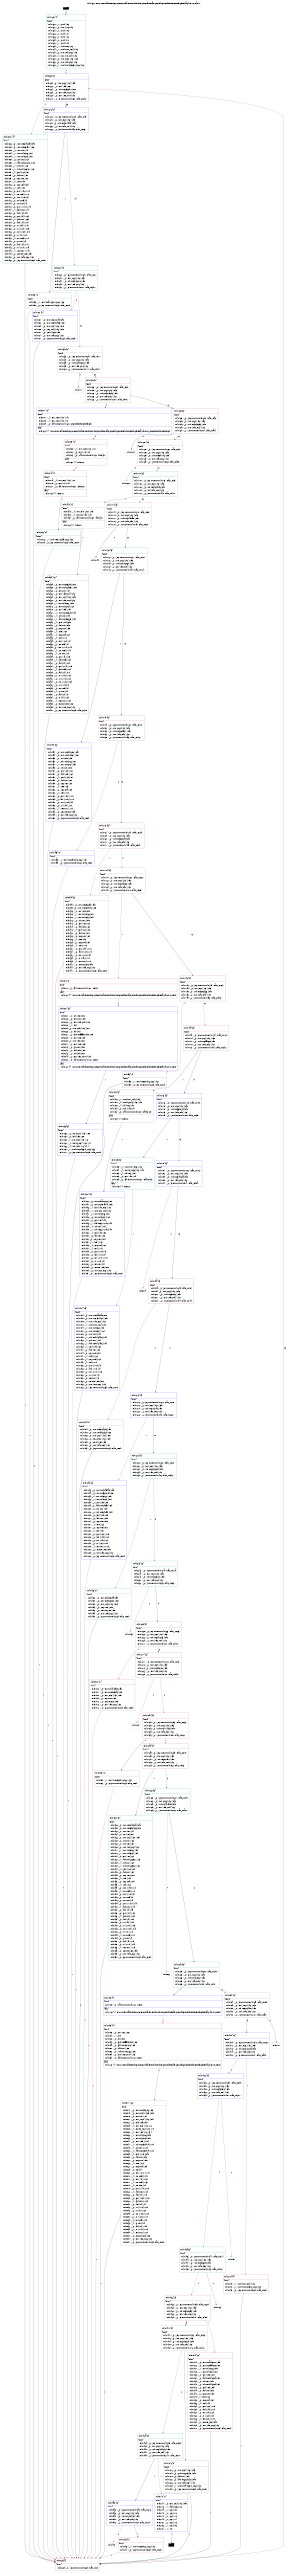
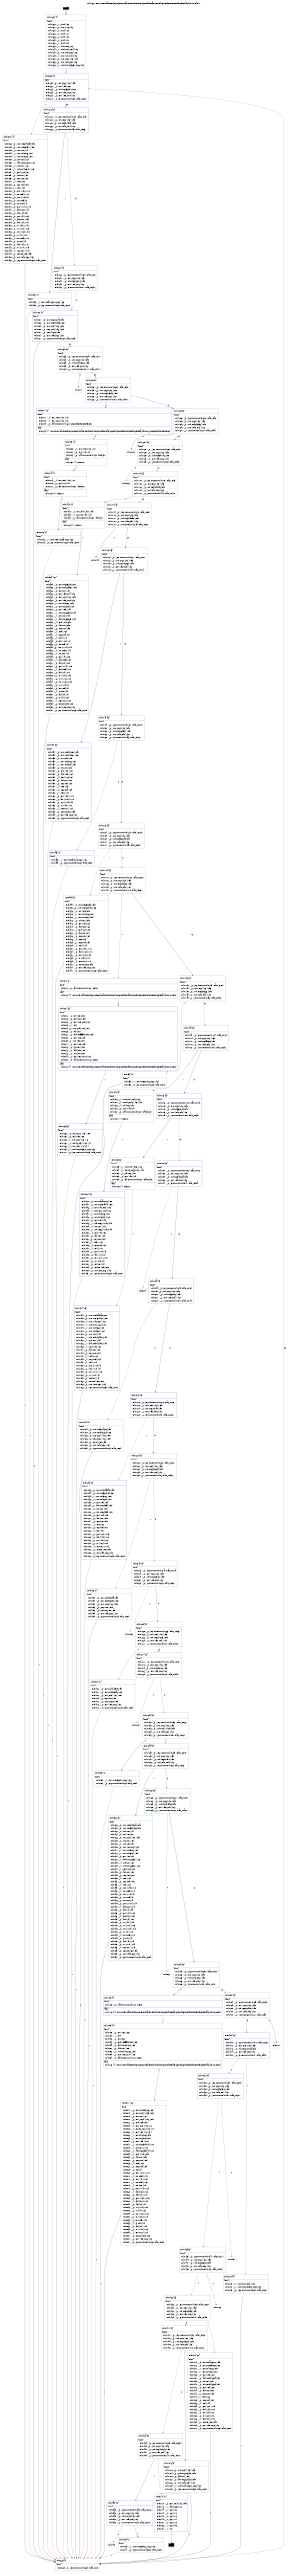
(79, 318) -> (68, 344)
